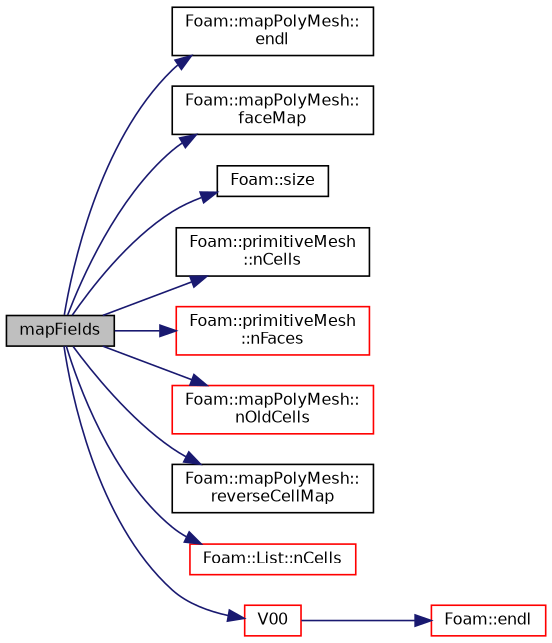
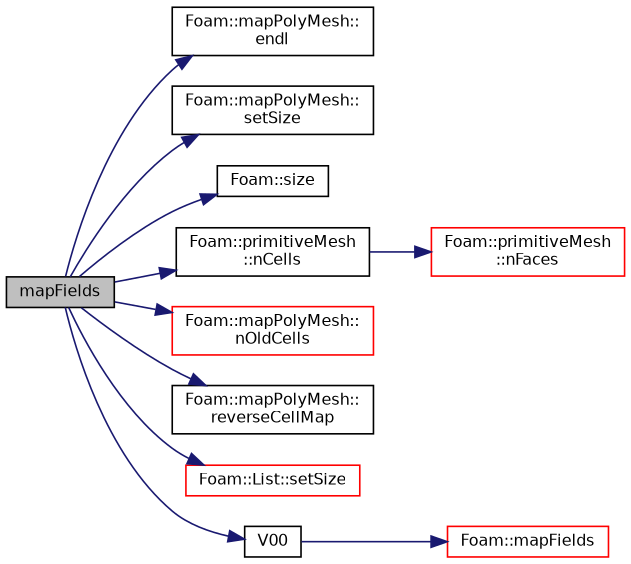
(273, 110) -> (273, 110)
(137, 331) -> (392, 252)
(273, 559) -> (273, 481)
(273, 621) -> (273, 542)
(489, 621) -> (528, 542)
